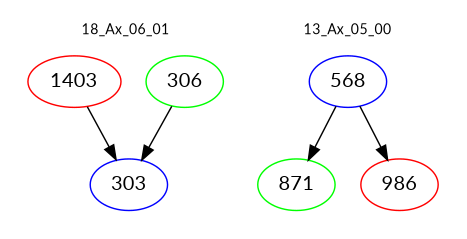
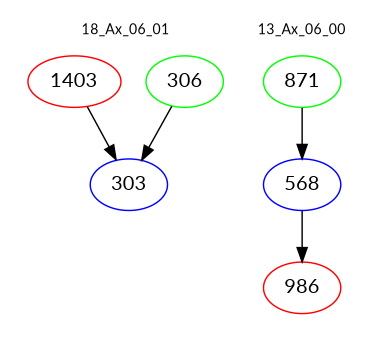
(348, 31) -> (302, 31)
(325, 127) -> (302, 126)
